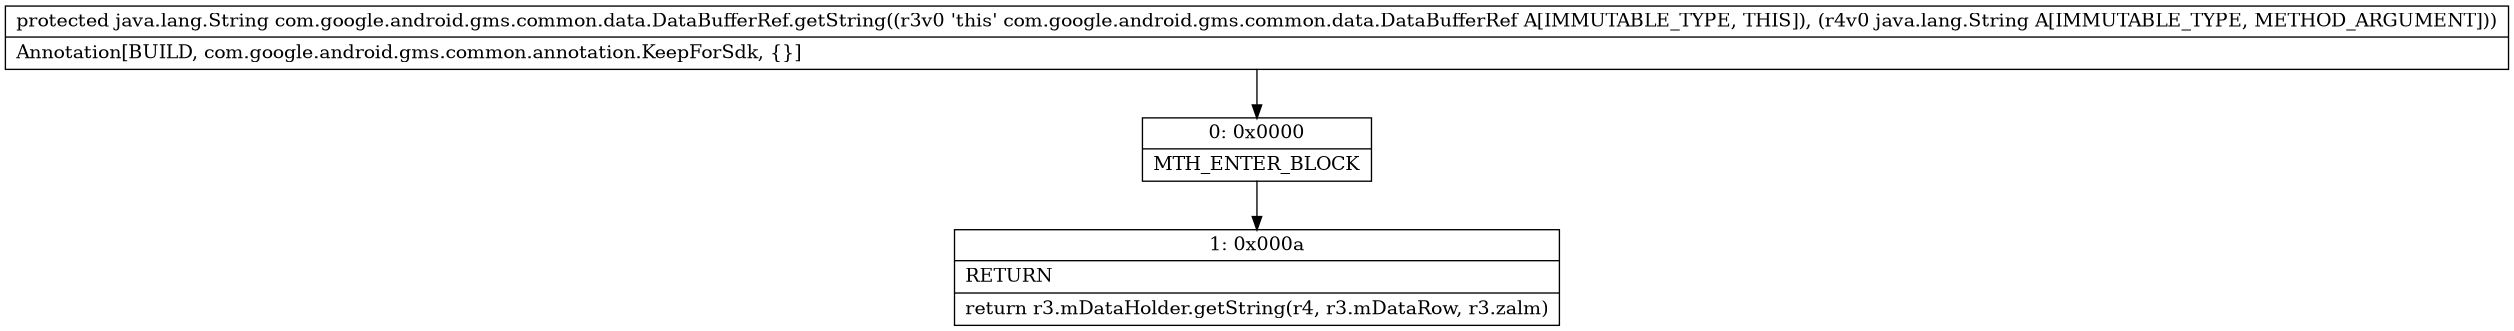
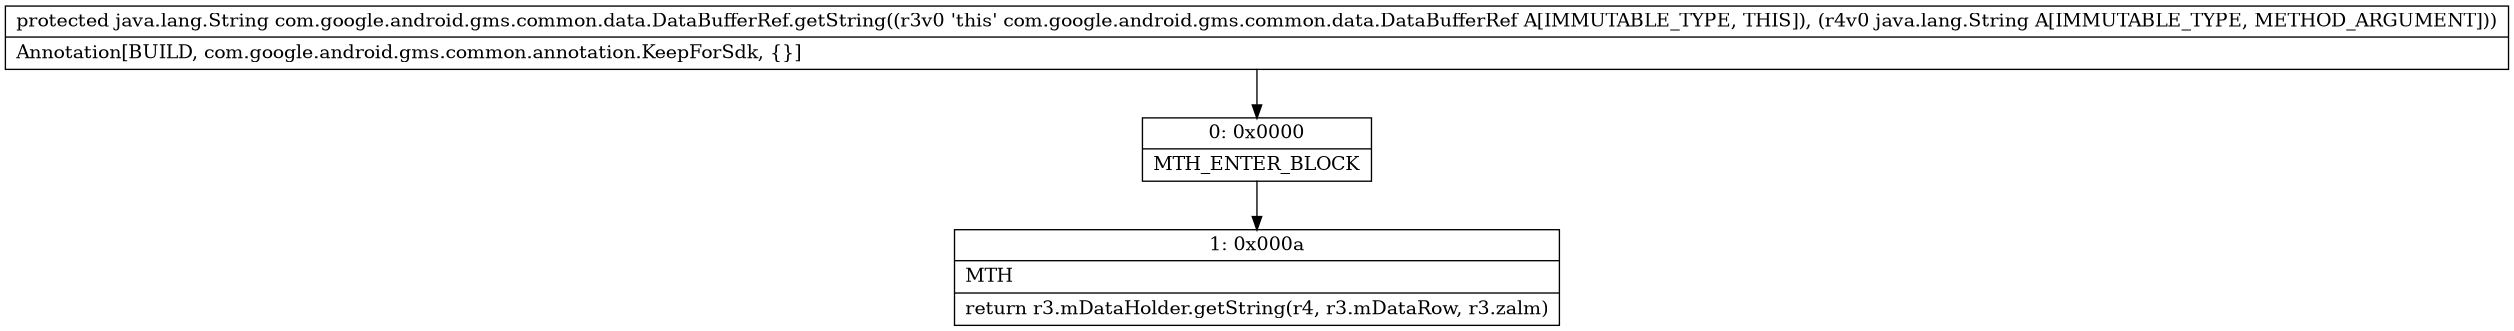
(1009, 276) -> (990, 276)
